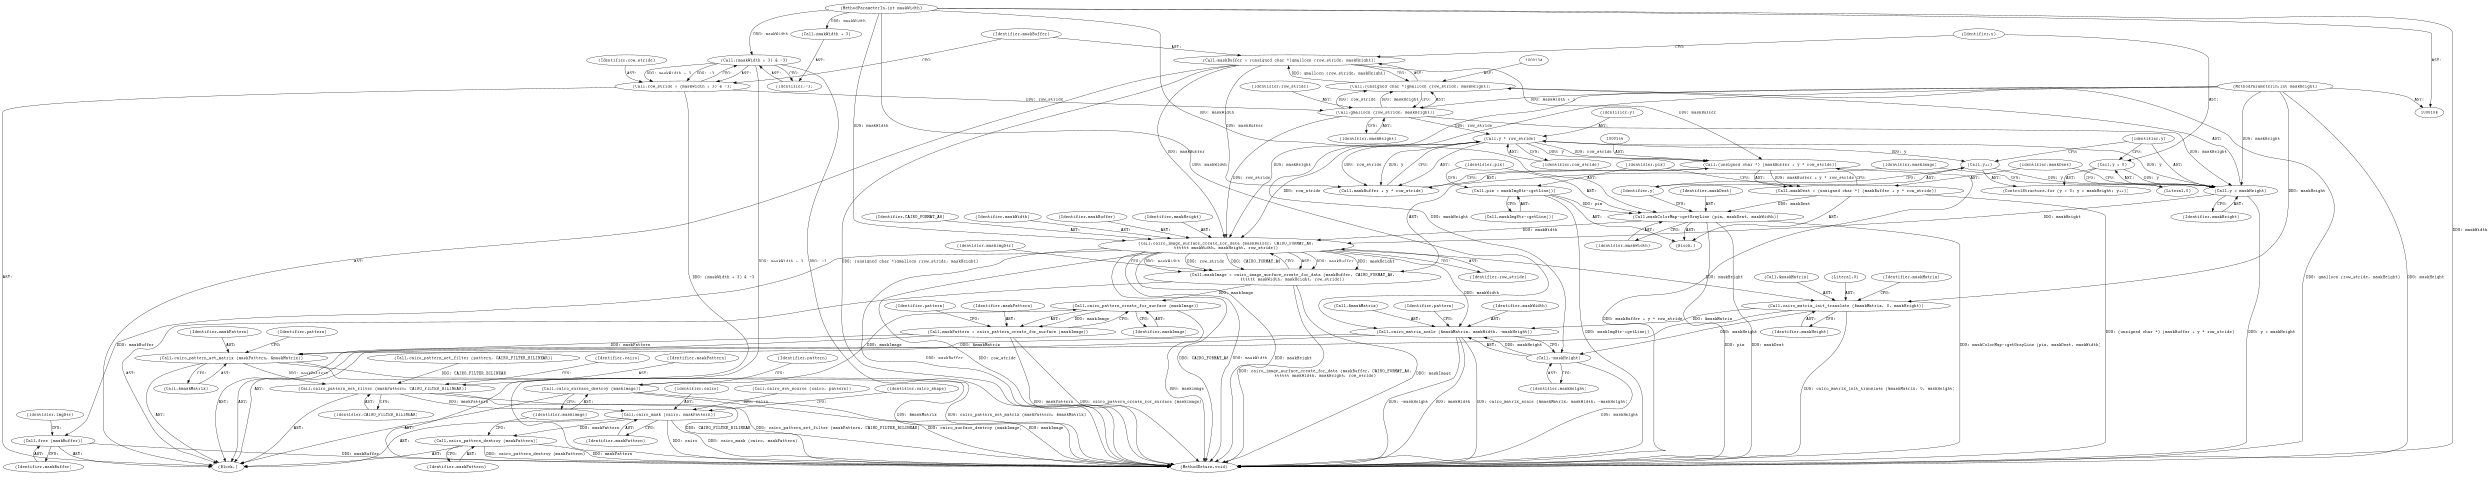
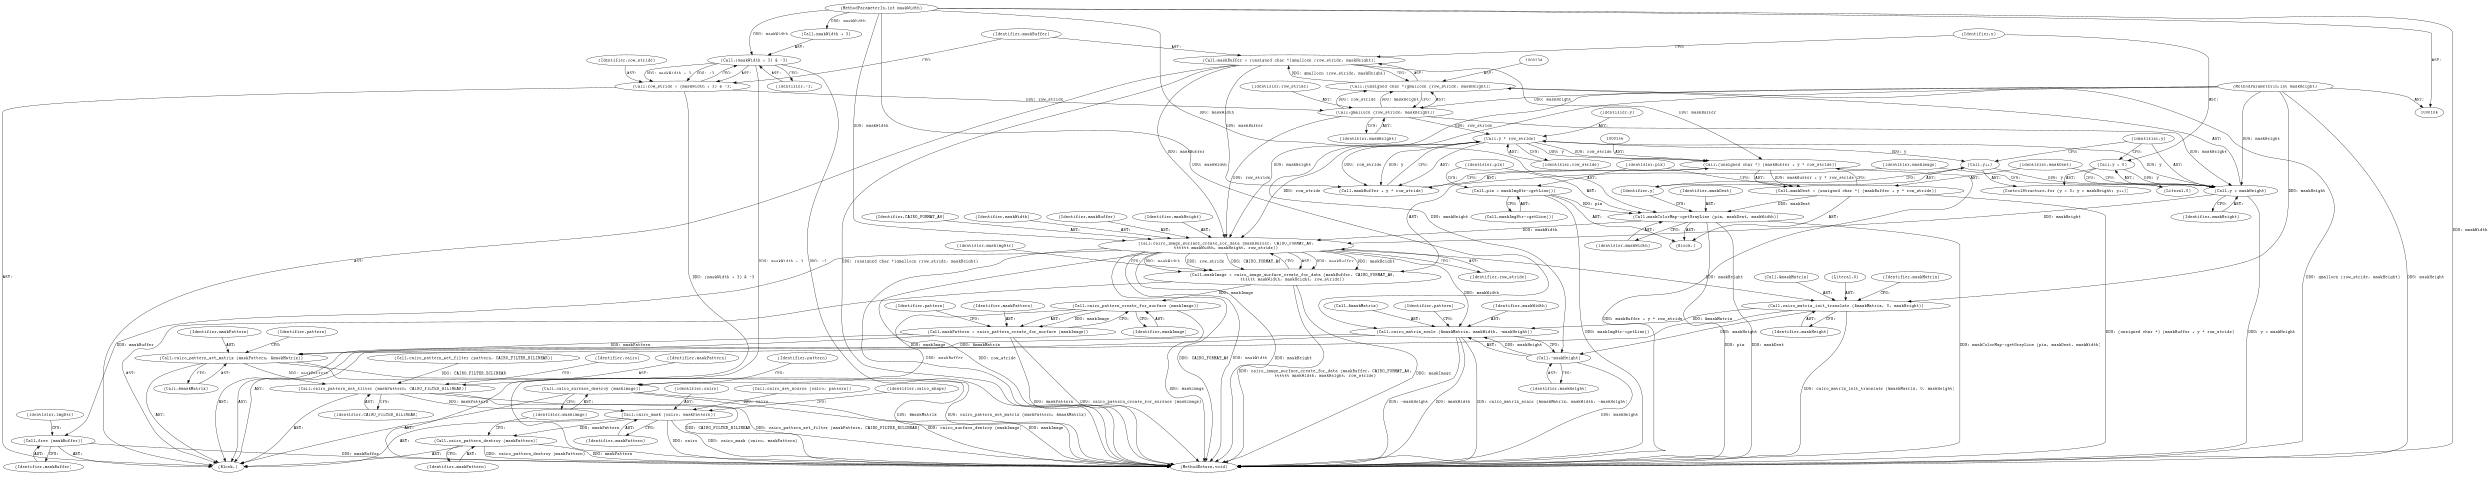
(813, 60) -> (792, 47)
(1553, 99) -> (1553, 99)
(850, 358) -> (900, 376)
